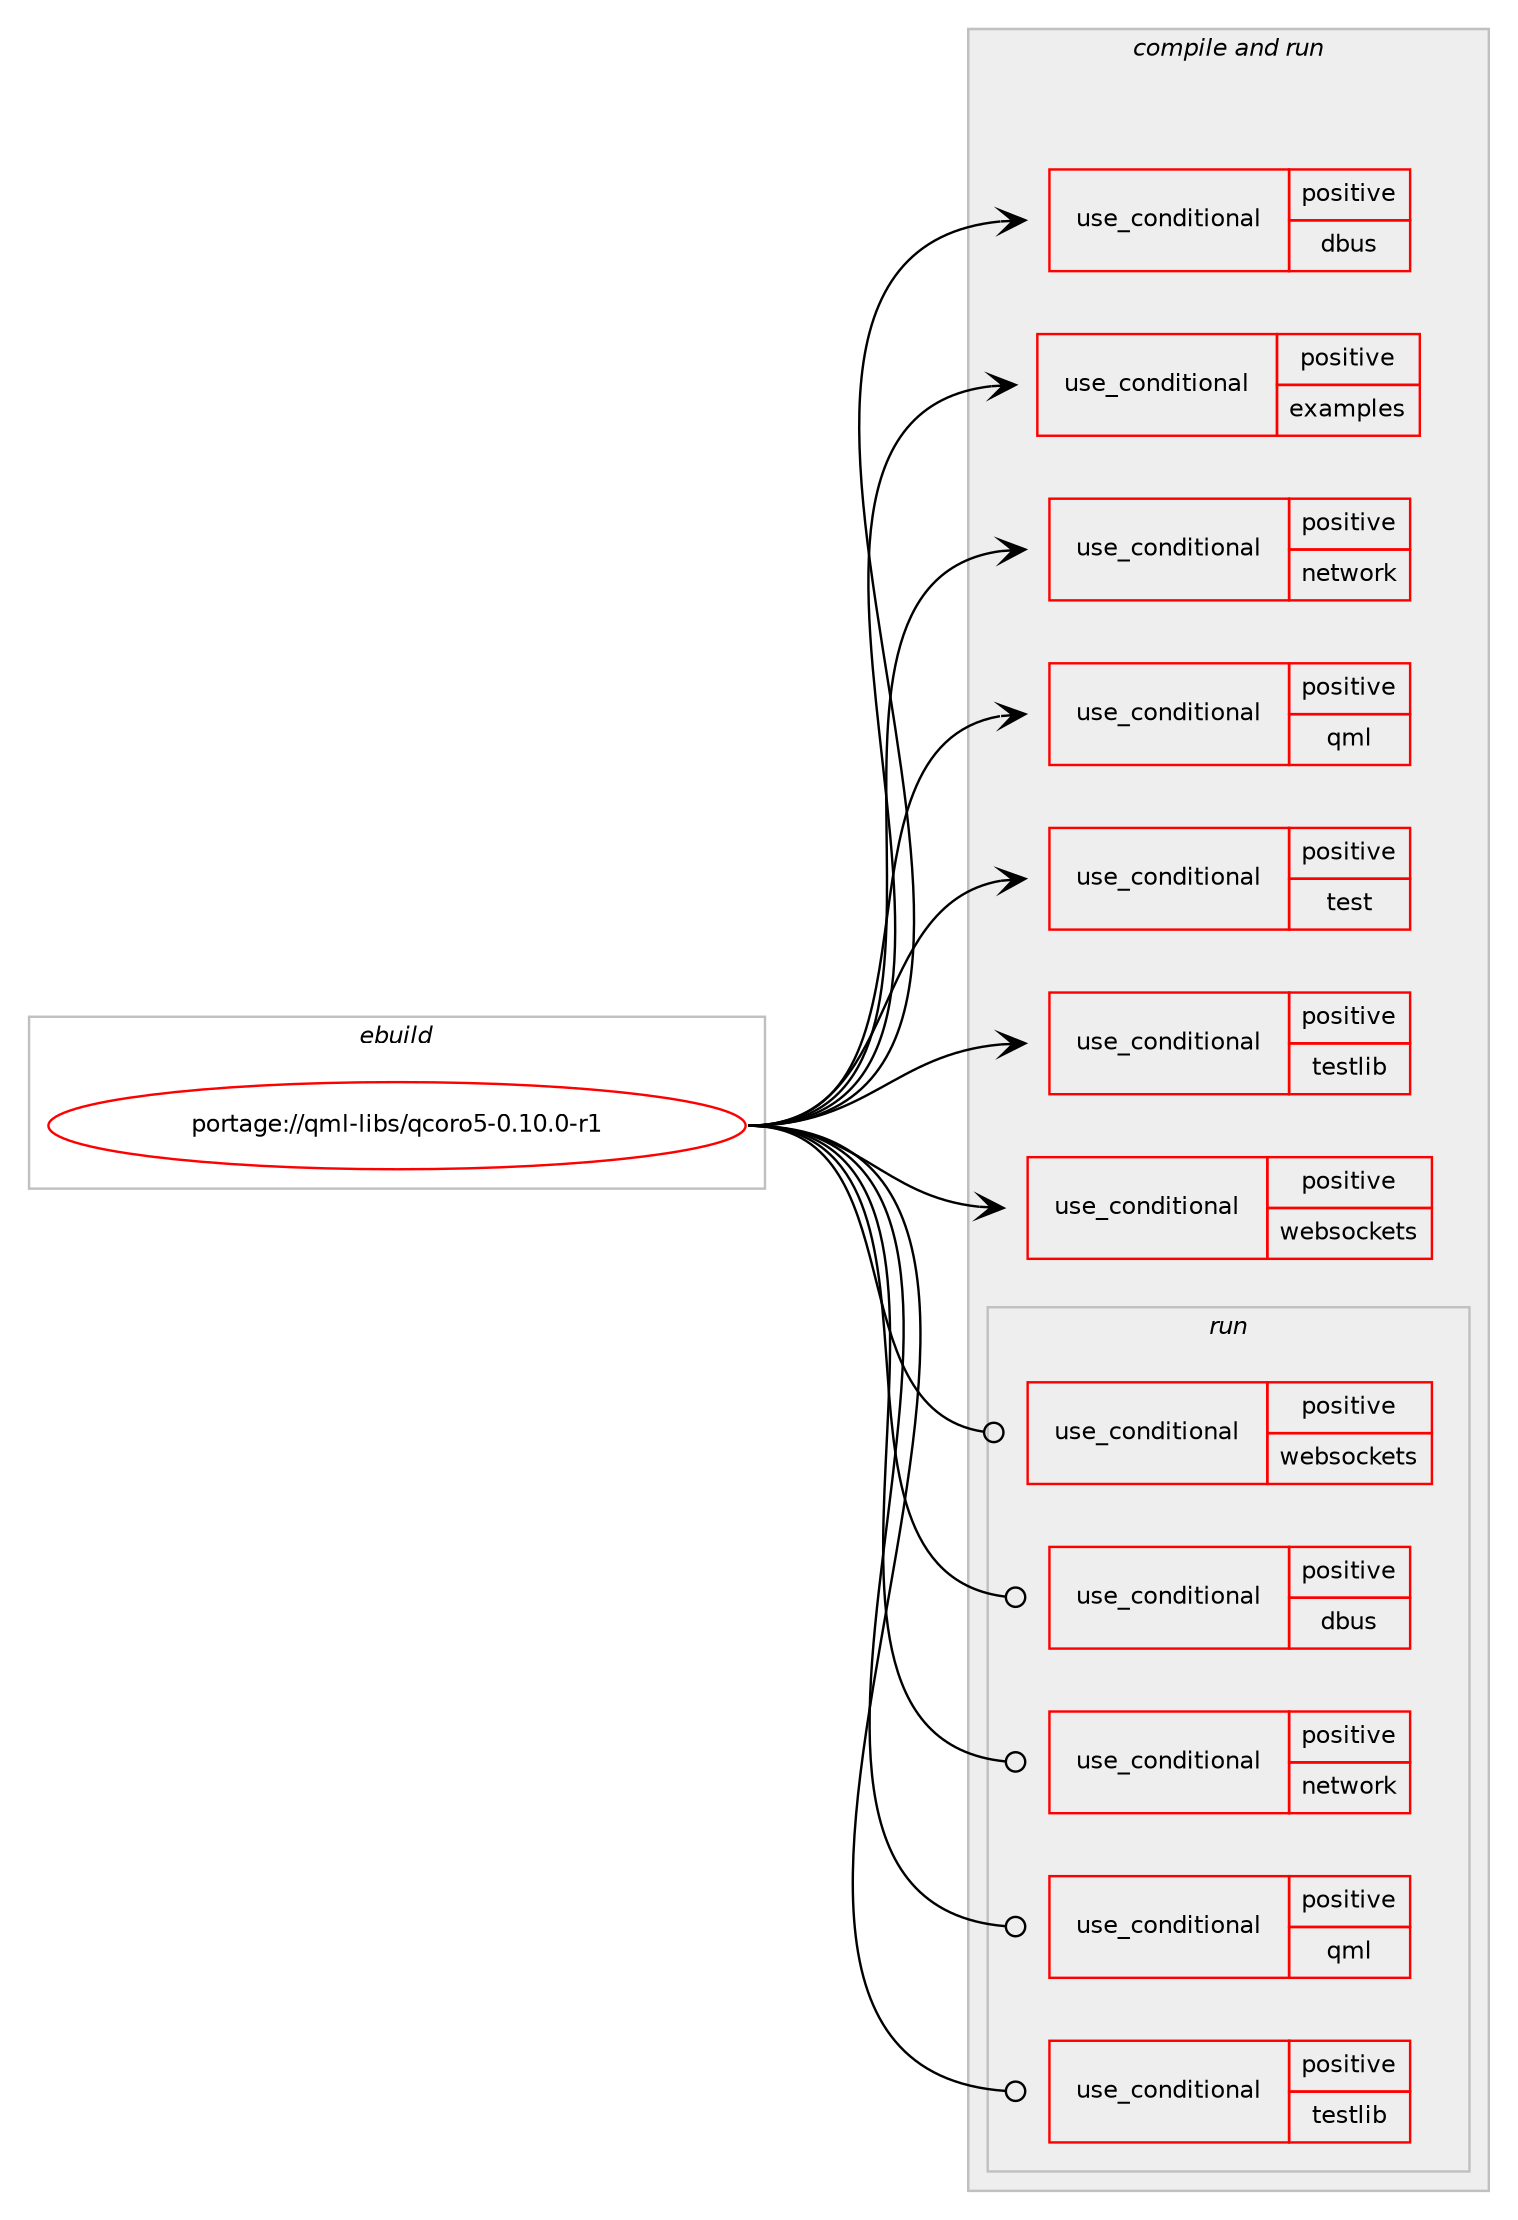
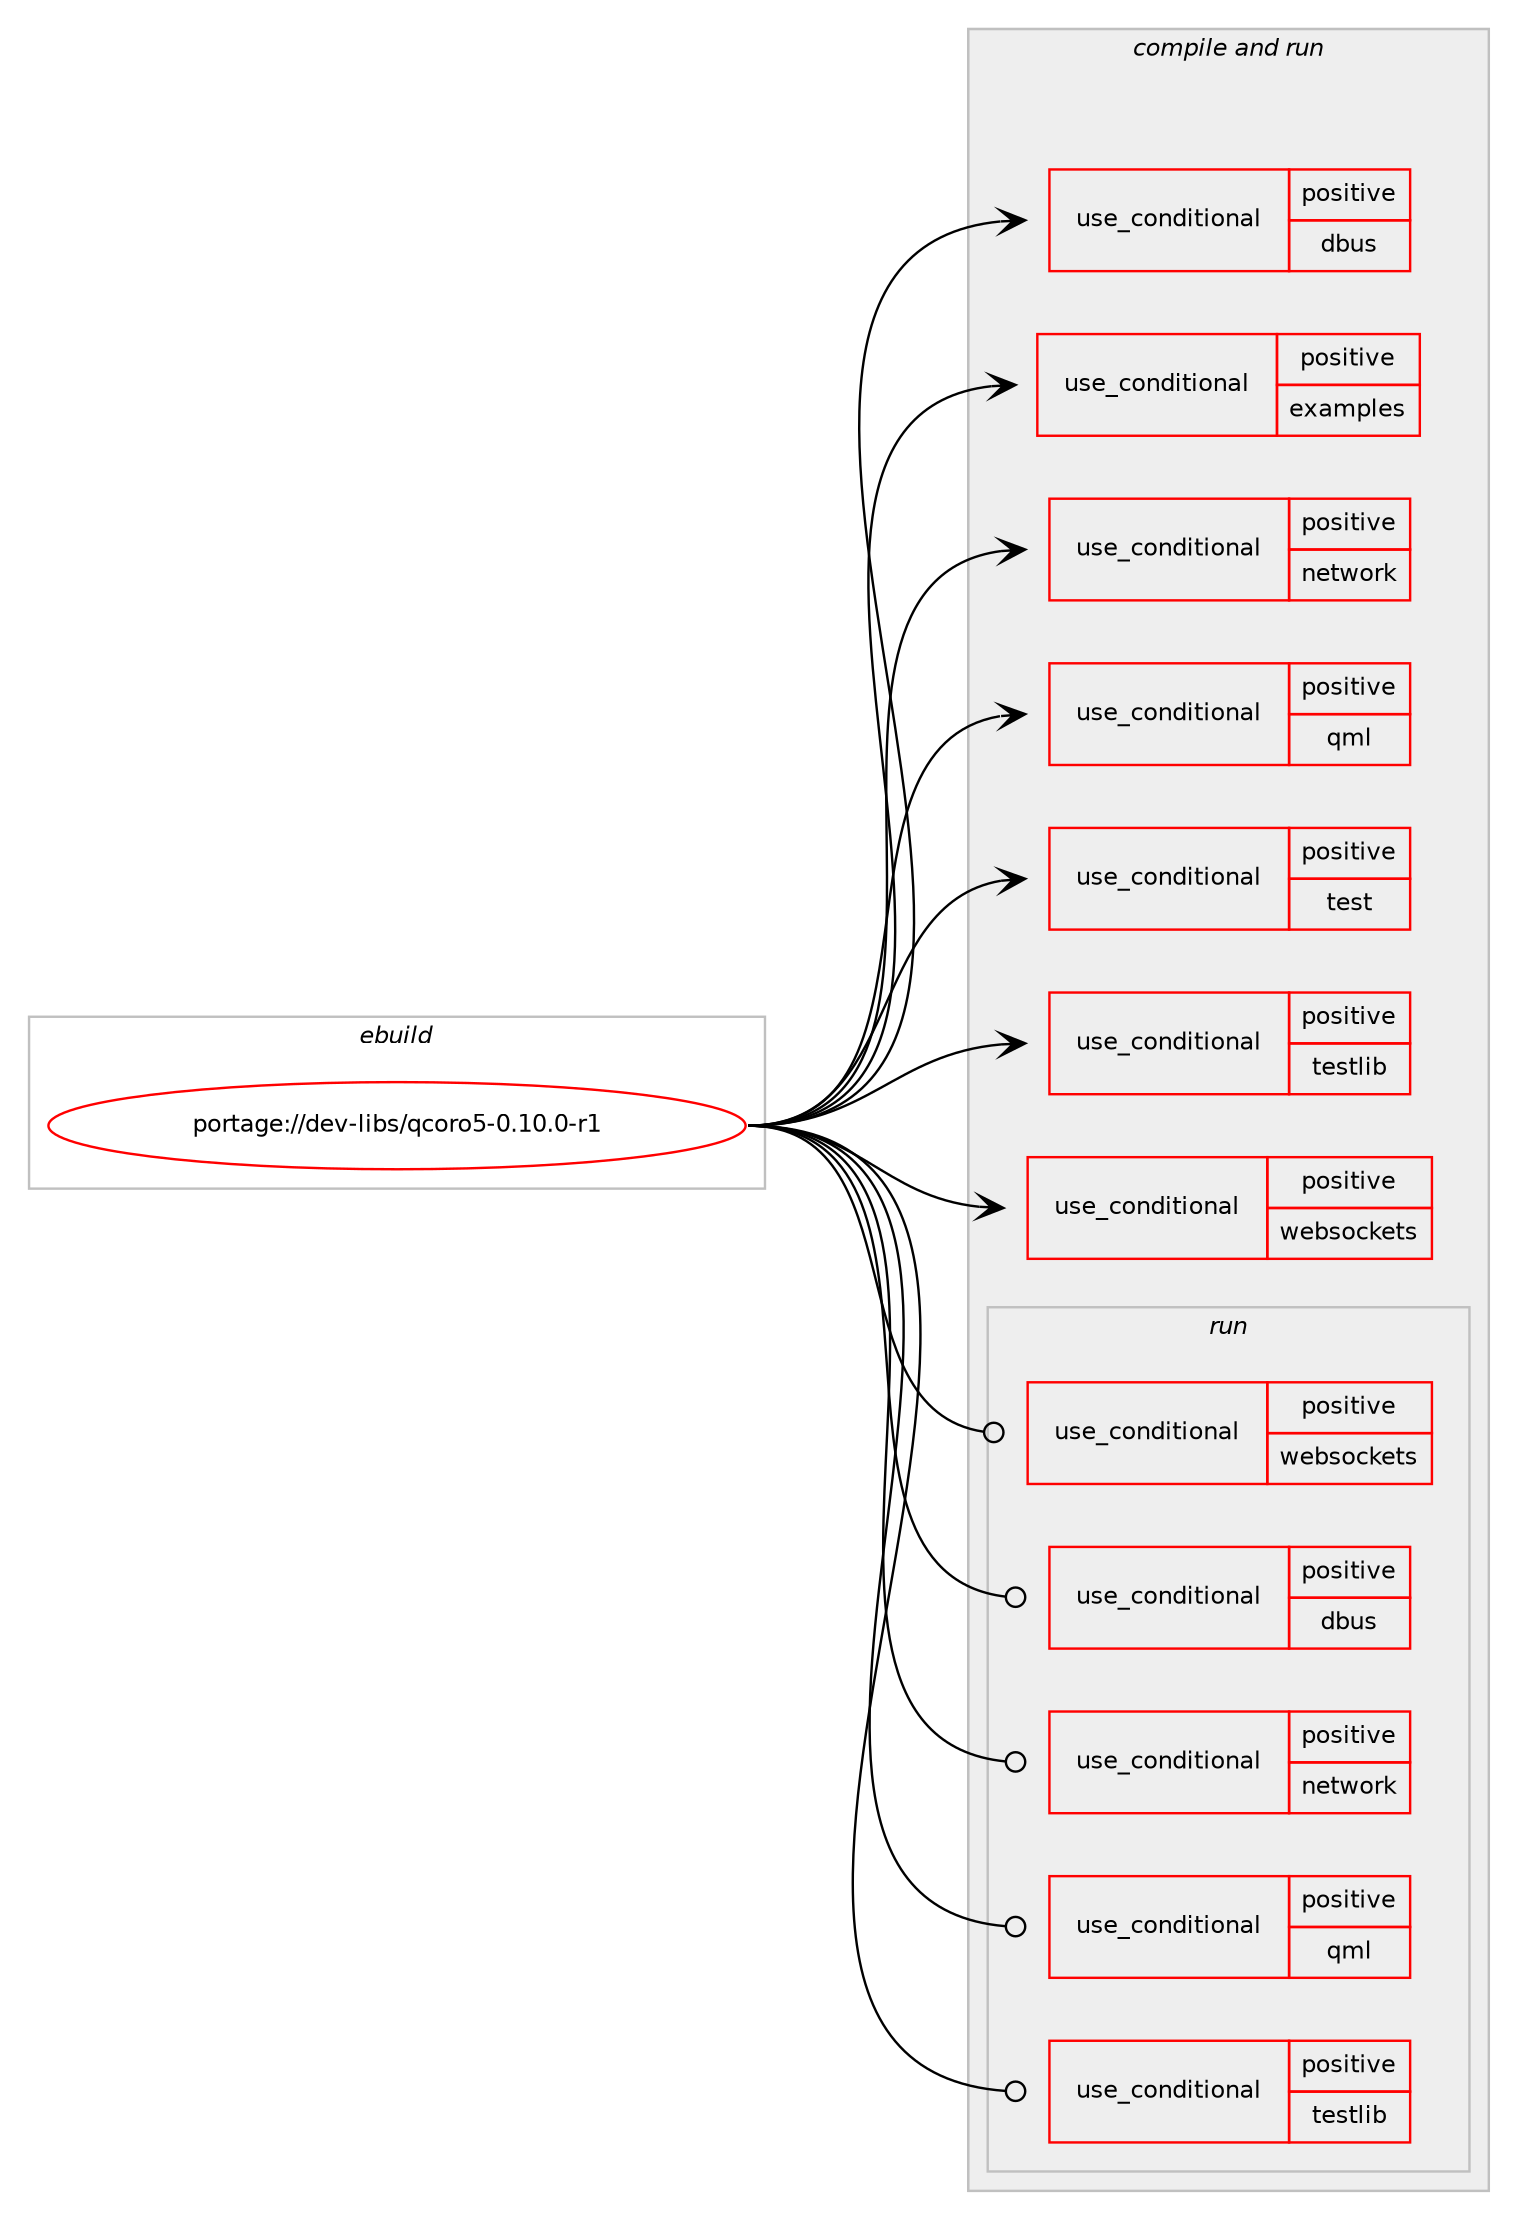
(397, 1126) -> (397, 1126)
